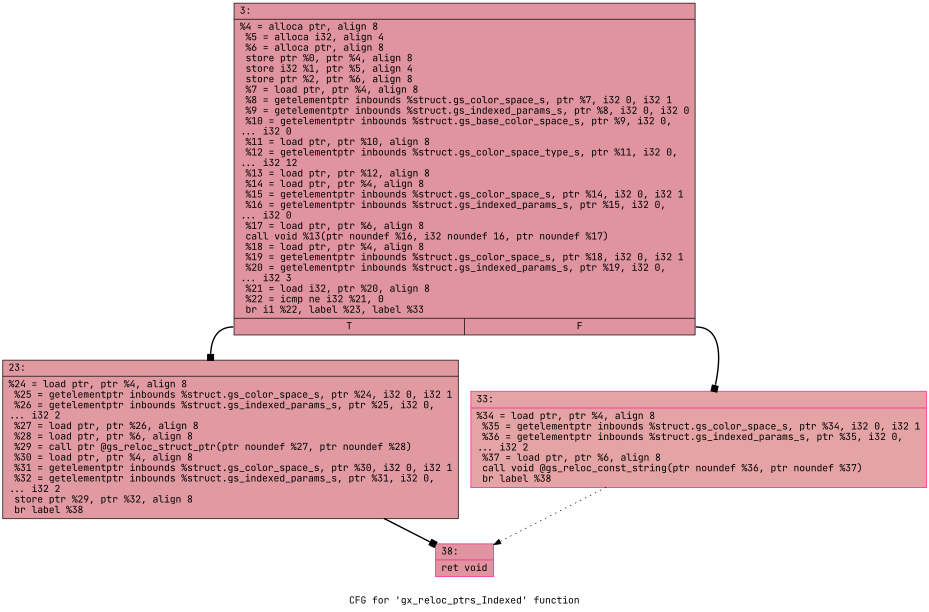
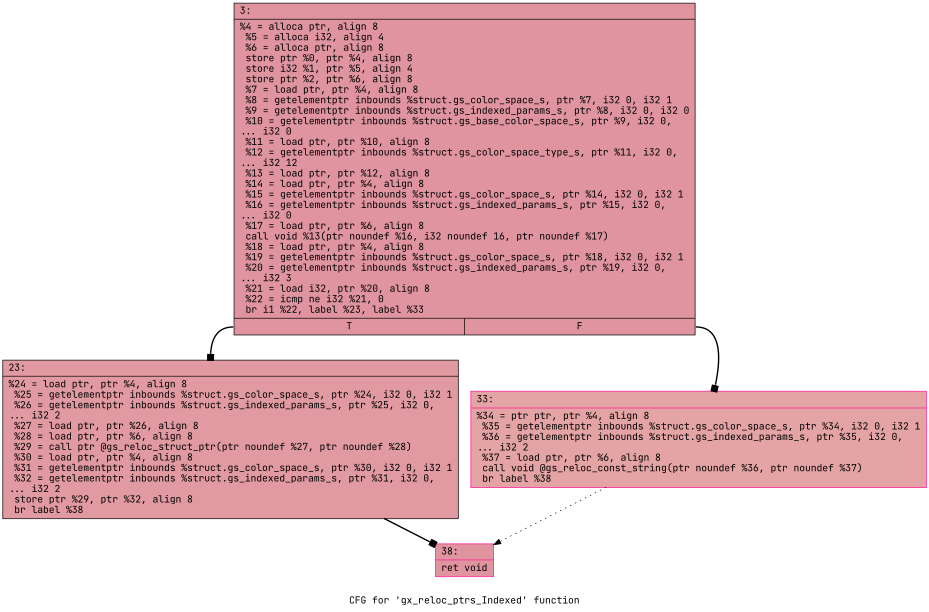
(566, 416) -> (563, 416)
